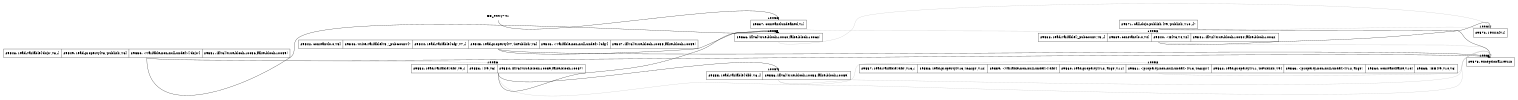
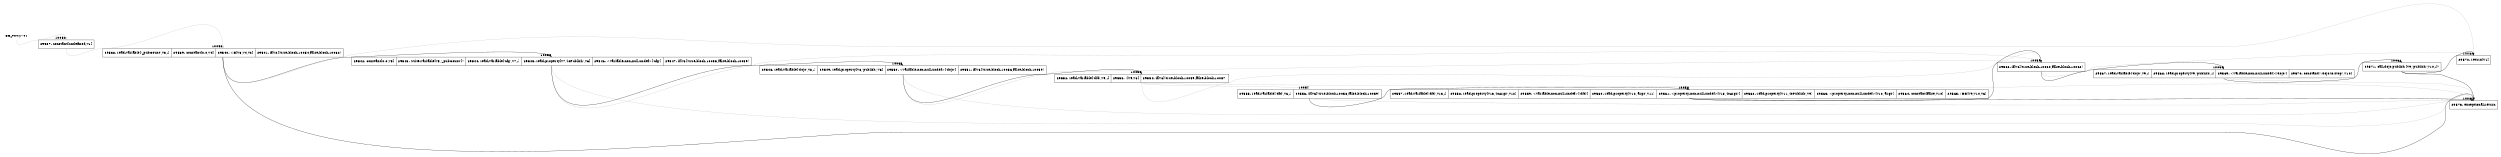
(638, 20) -> (41, 40)
(439, 25) -> (1459, 66)
(1323, 29) -> (2441, 71)
(1326, 40) -> (1356, 47)
(1326, 45) -> (1345, 132)
(639, 52) -> (1279, 56)
(993, 53) -> (1512, 123)
none -> (377, 56)
(817, 58) -> (1686, 114)
(409, 62) -> (1011, 79)
(962, 62) -> (1494, 88)
(633, 68) -> (1587, 76)
none -> (711, 71)
(638, 72) -> (1224, 86)
none -> (2224, 74)
(1331, 75) -> (2080, 99)
none -> (1884, 100)
